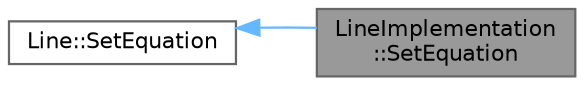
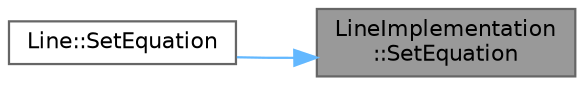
(288, 28) -> (266, 58)
